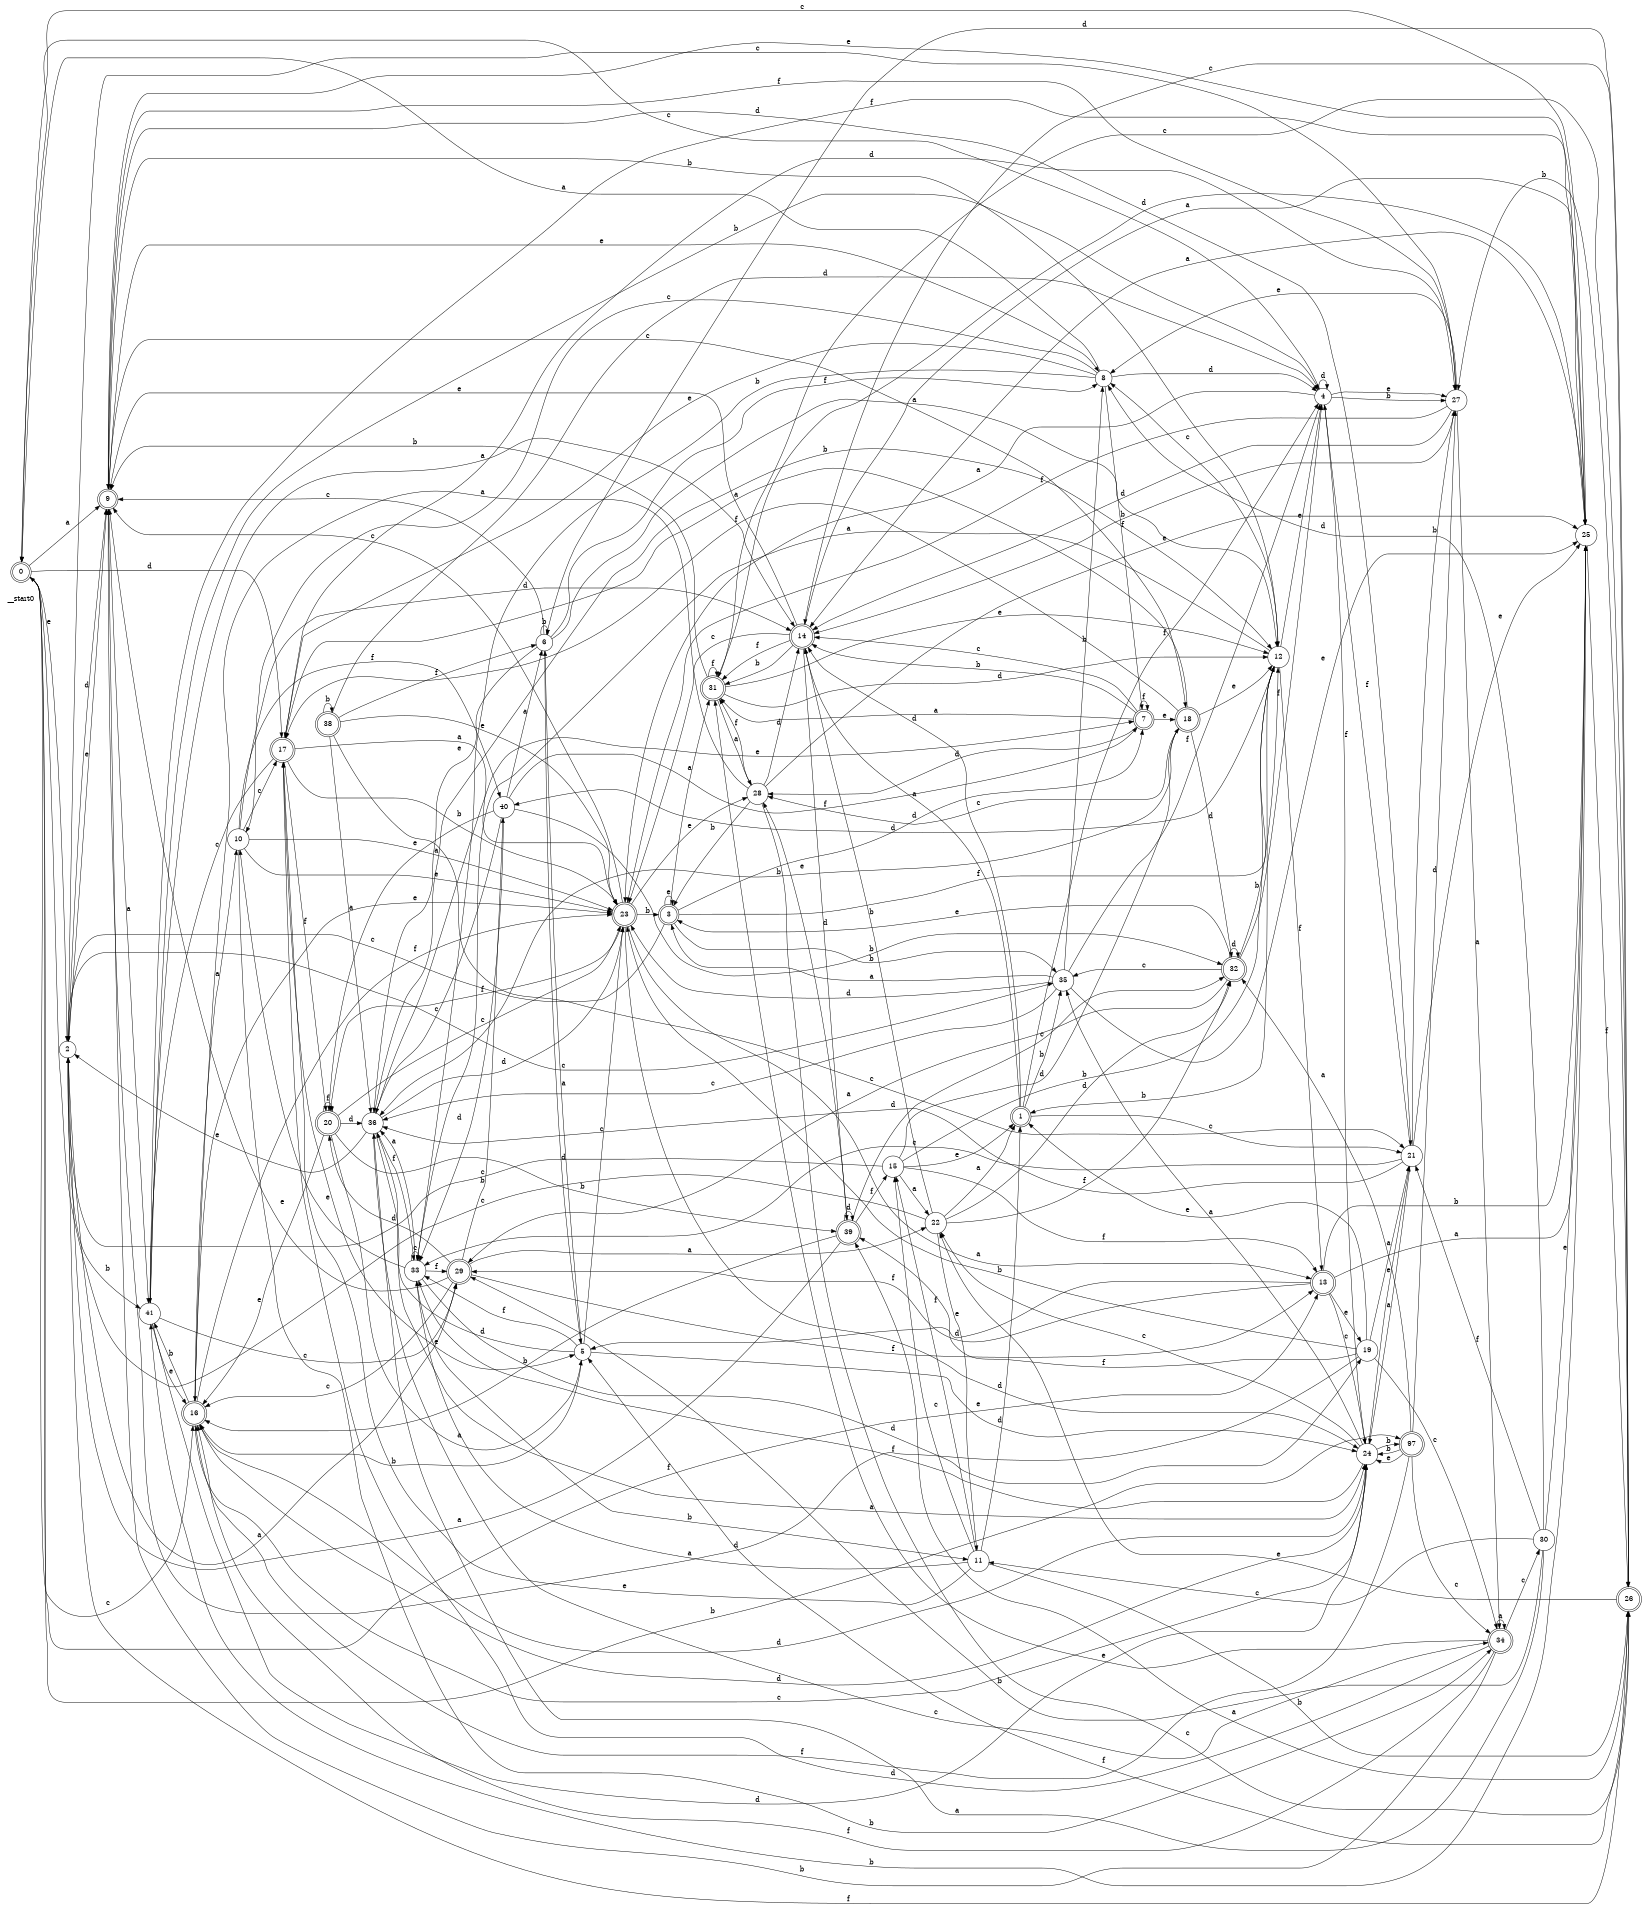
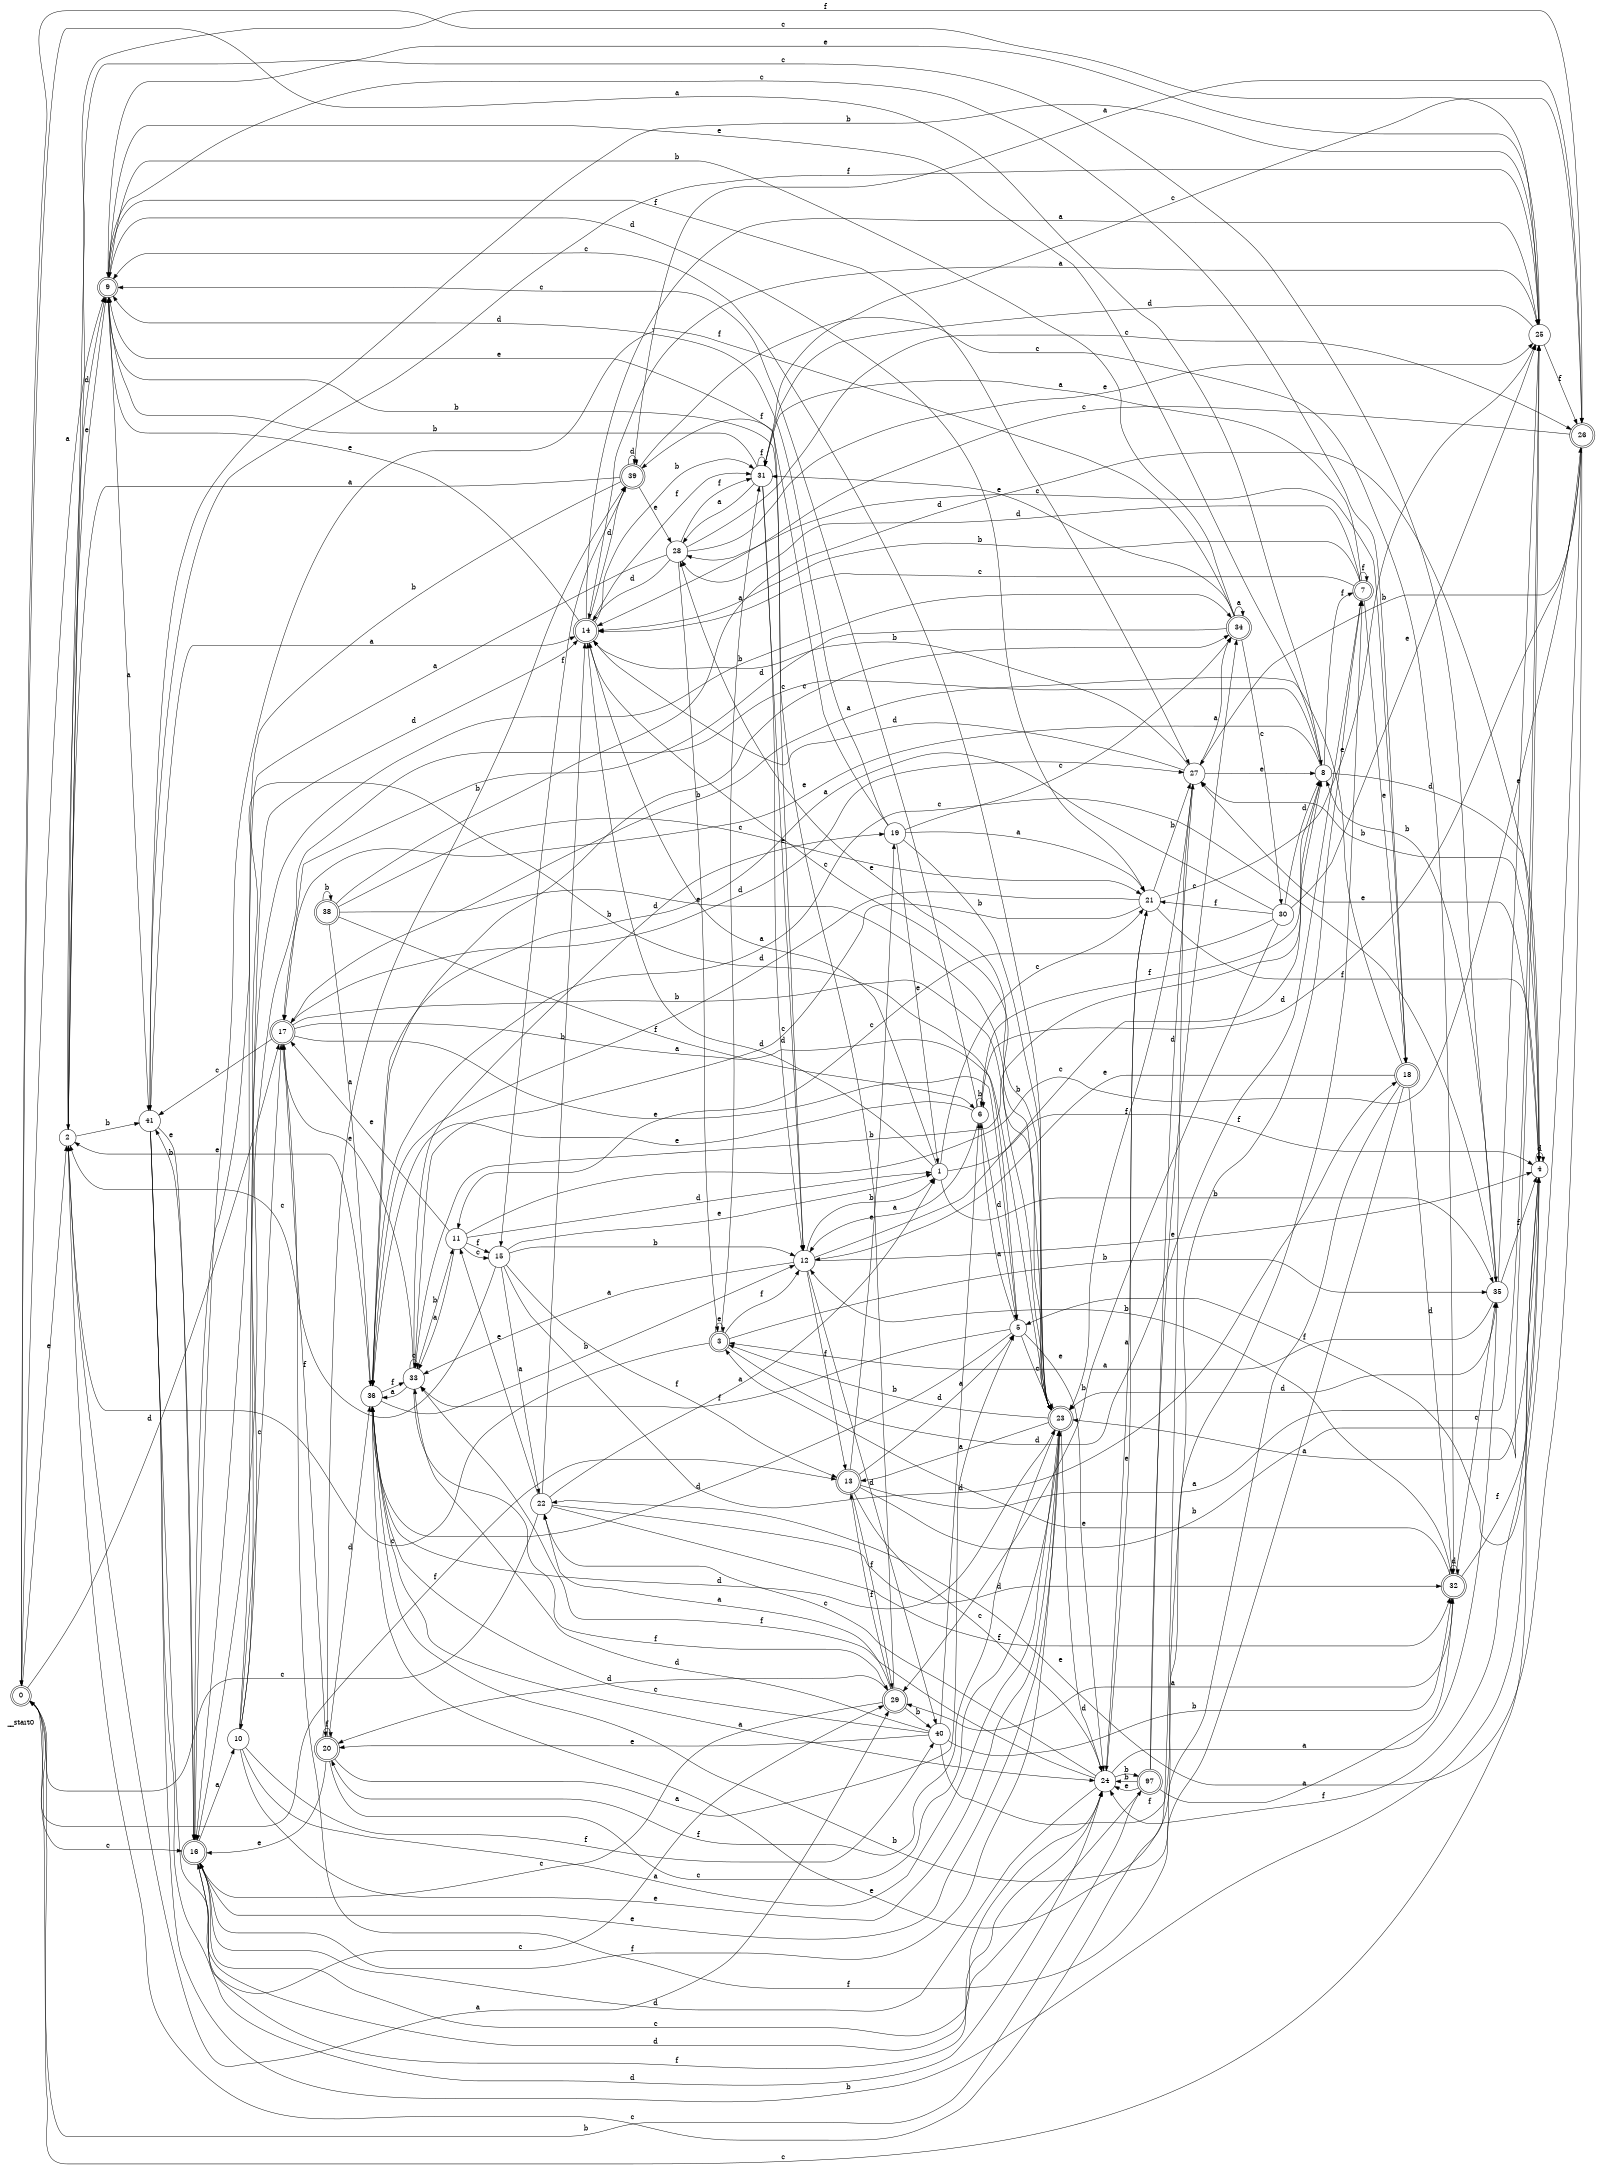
(713, 688) -> (762, 476)
(278, 1087) -> (378, 1191)
(1021, 1117) -> (939, 1172)
